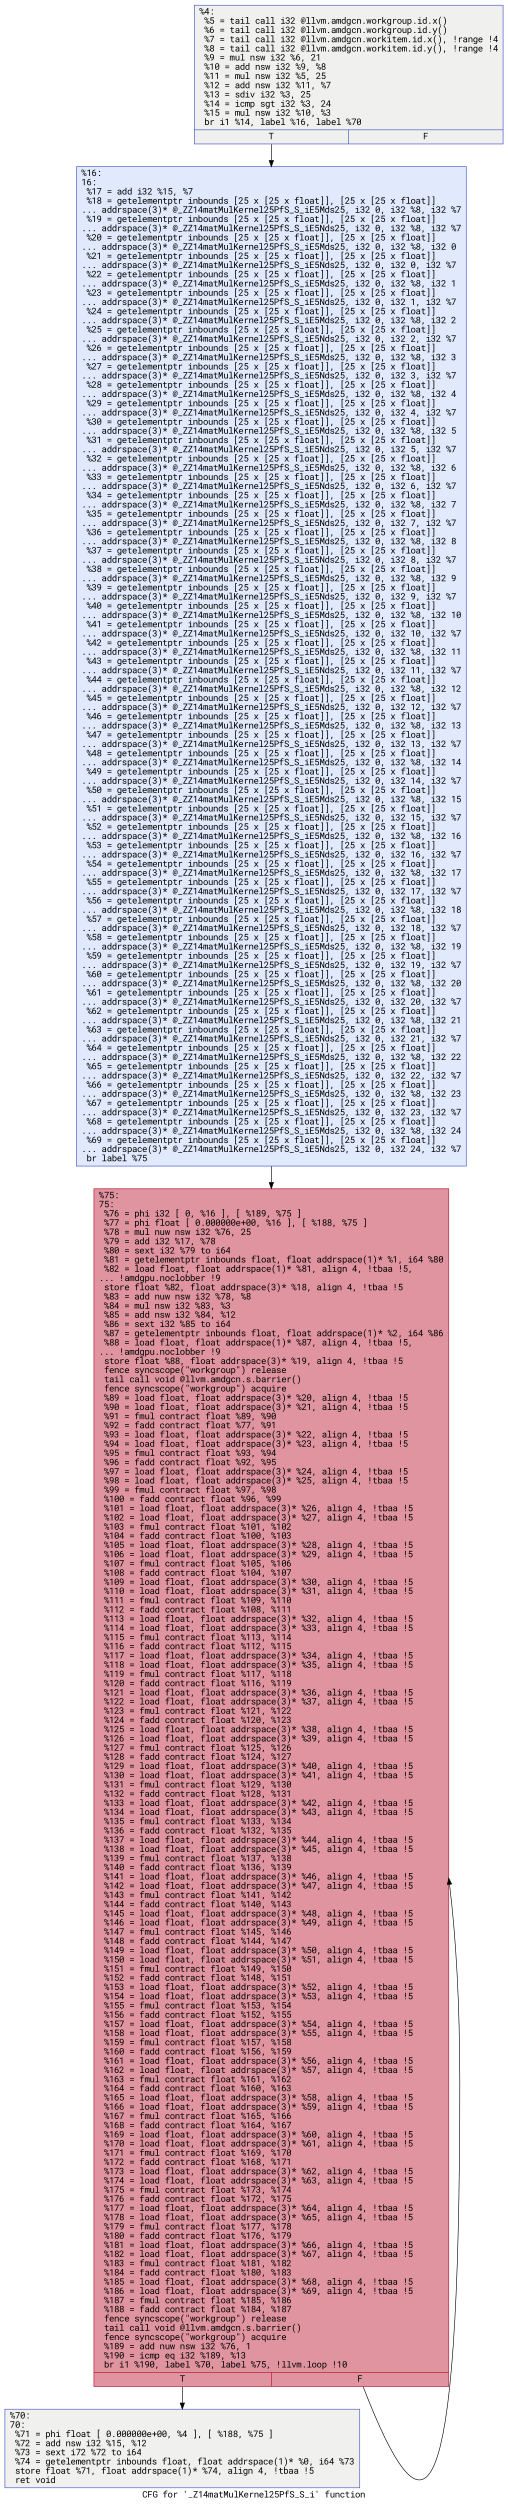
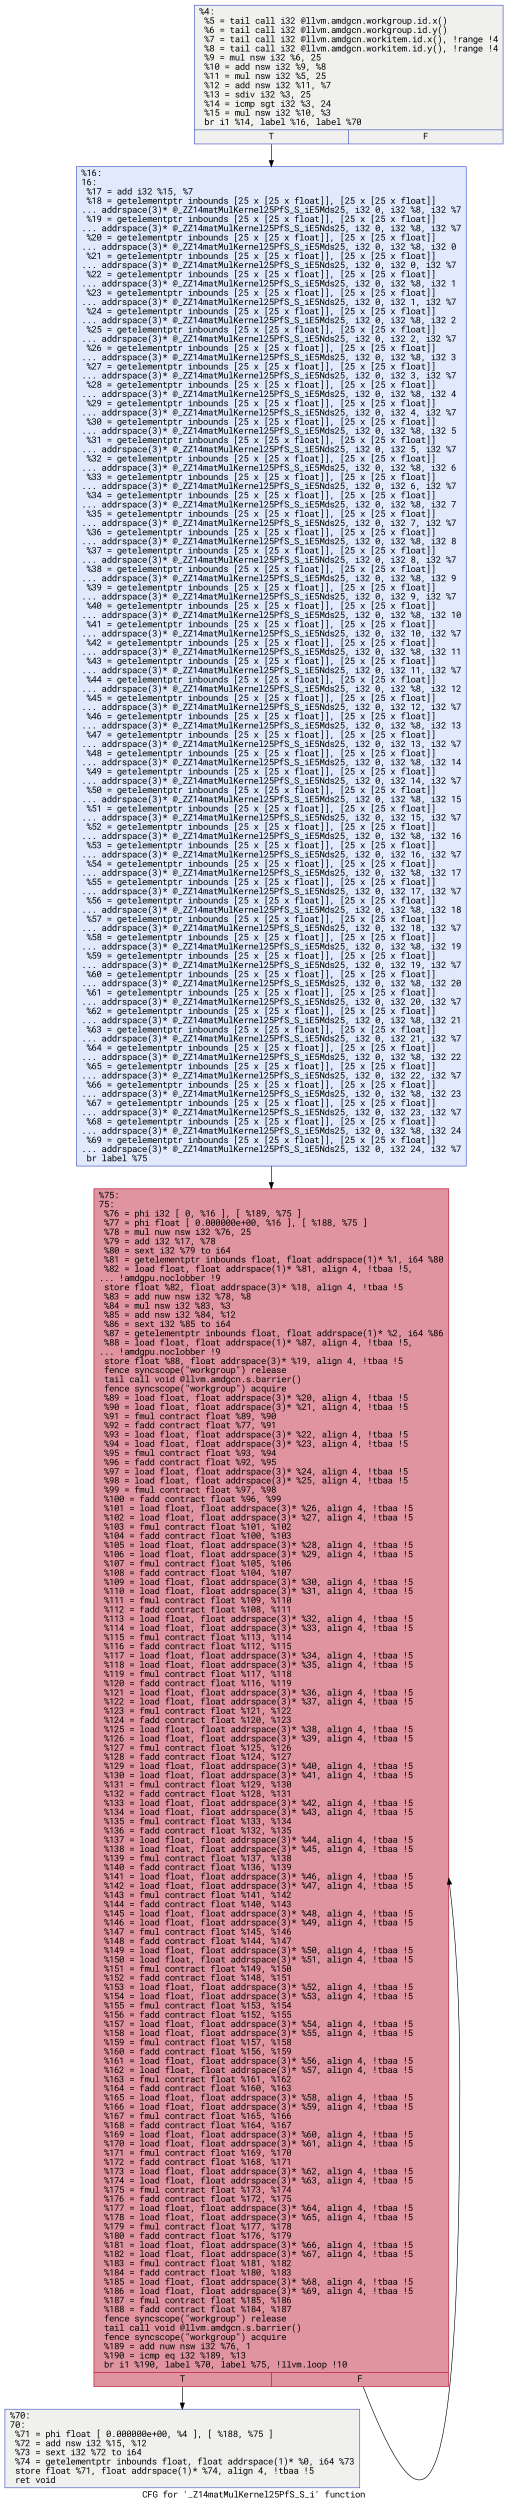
(260, 58) -> (260, 58)
(76, 2453) -> (76, 2453)
